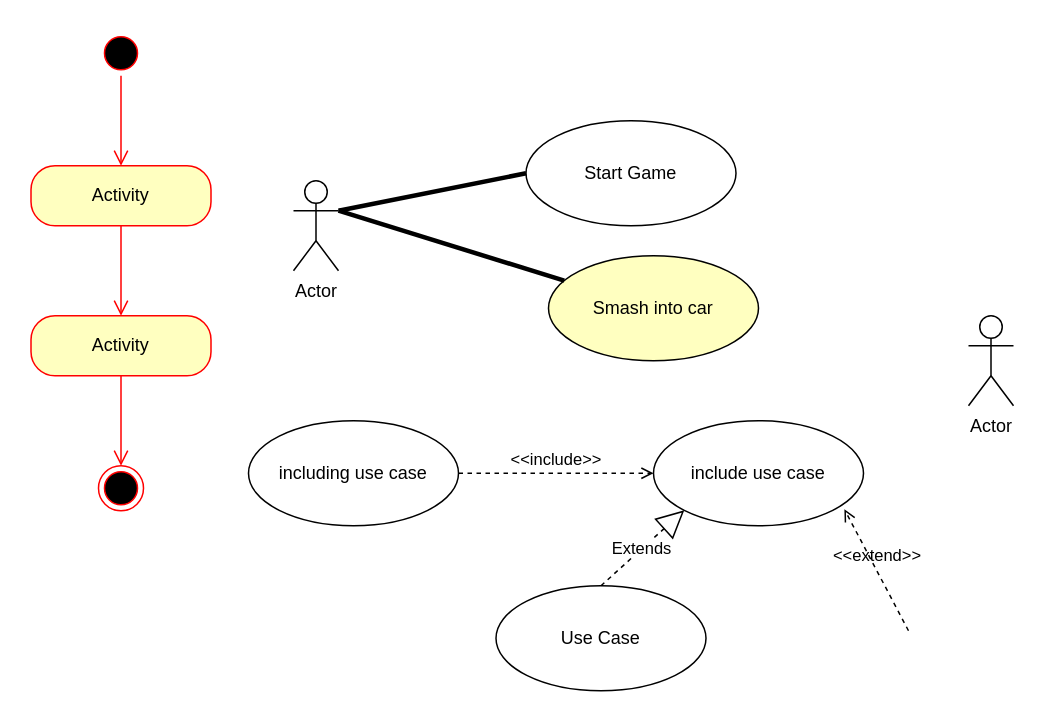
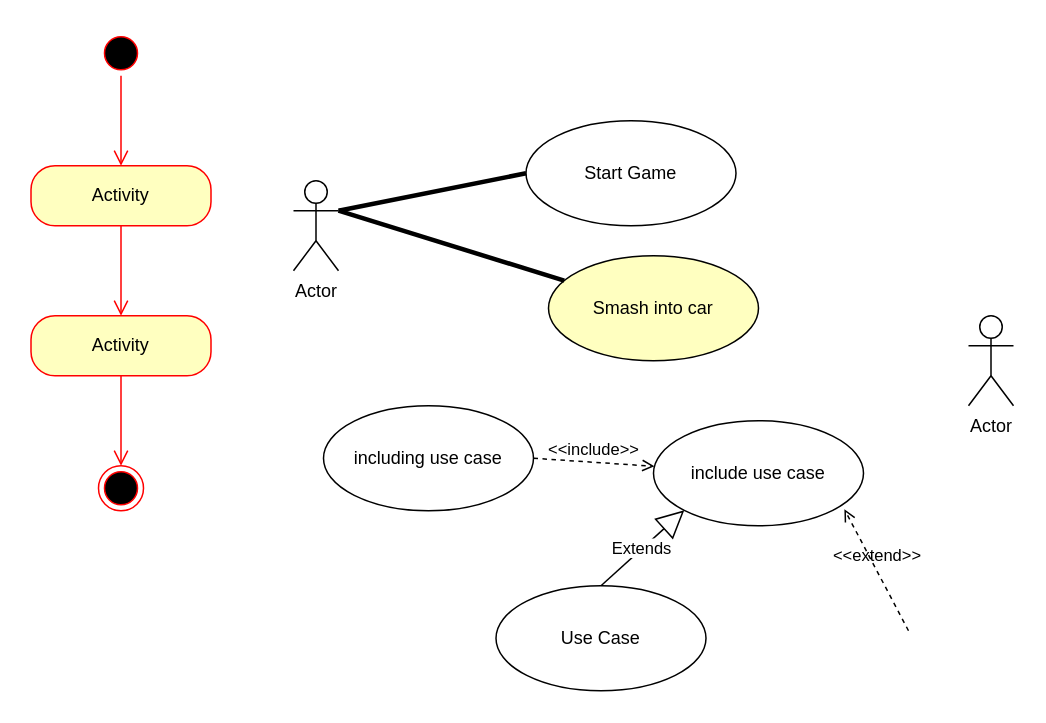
(353, 473) -> (428, 458)
(618, 570) -> (618, 570)
